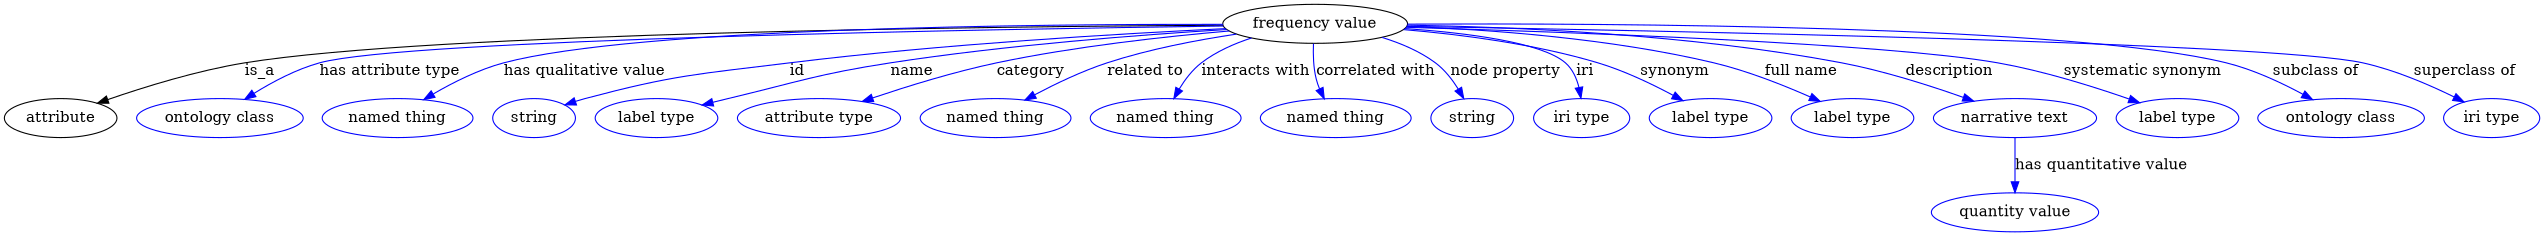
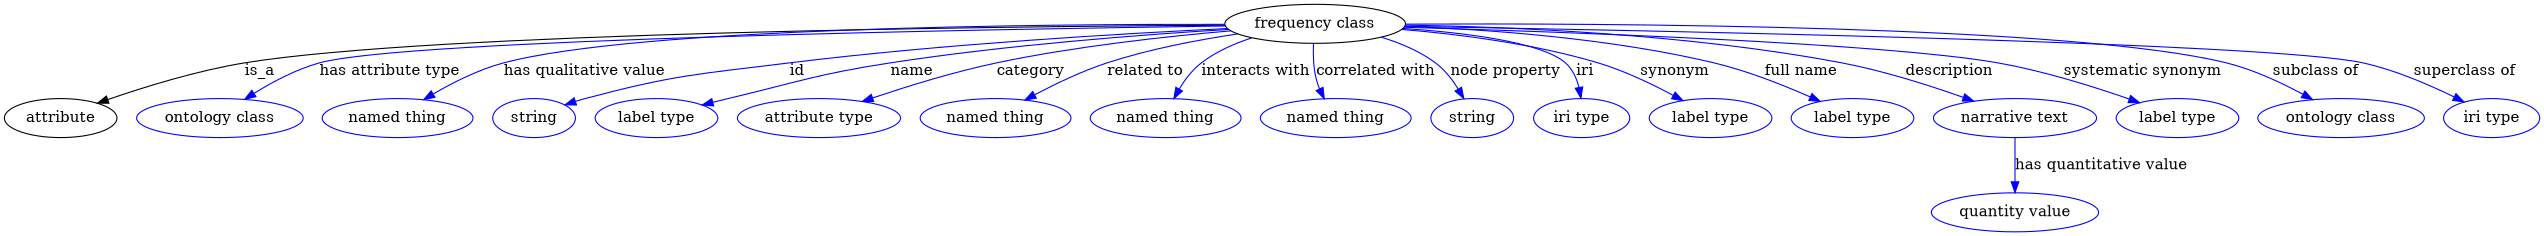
(1315, 24) -> (1315, 24)
